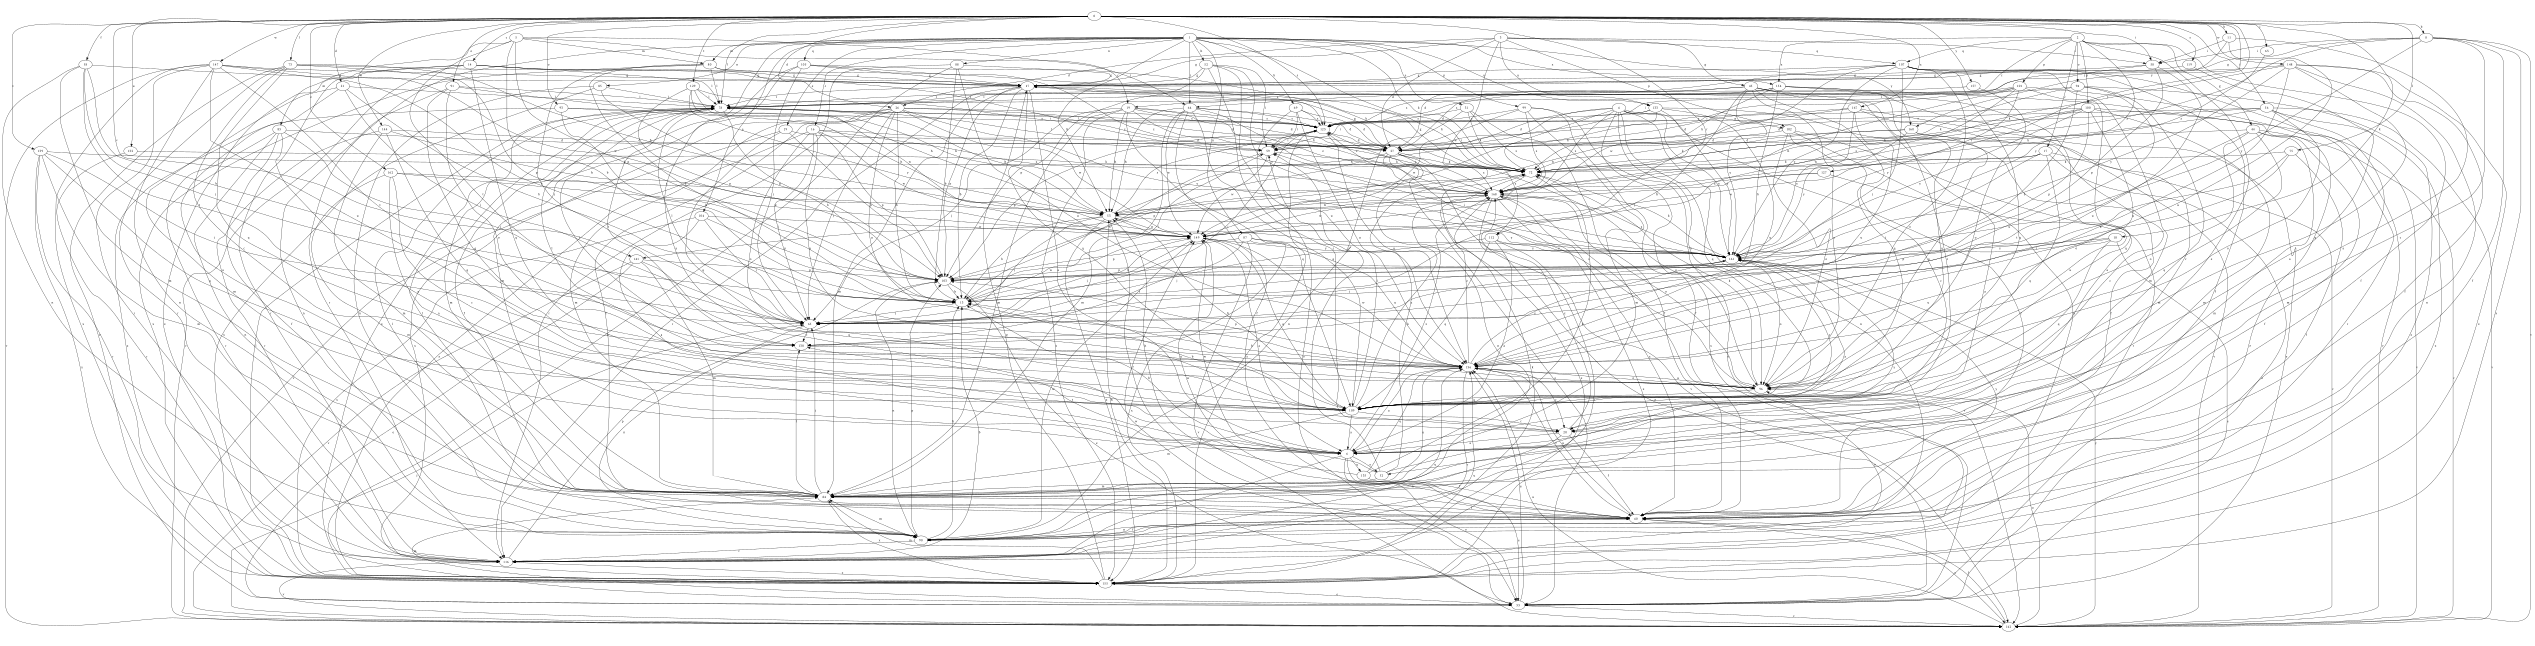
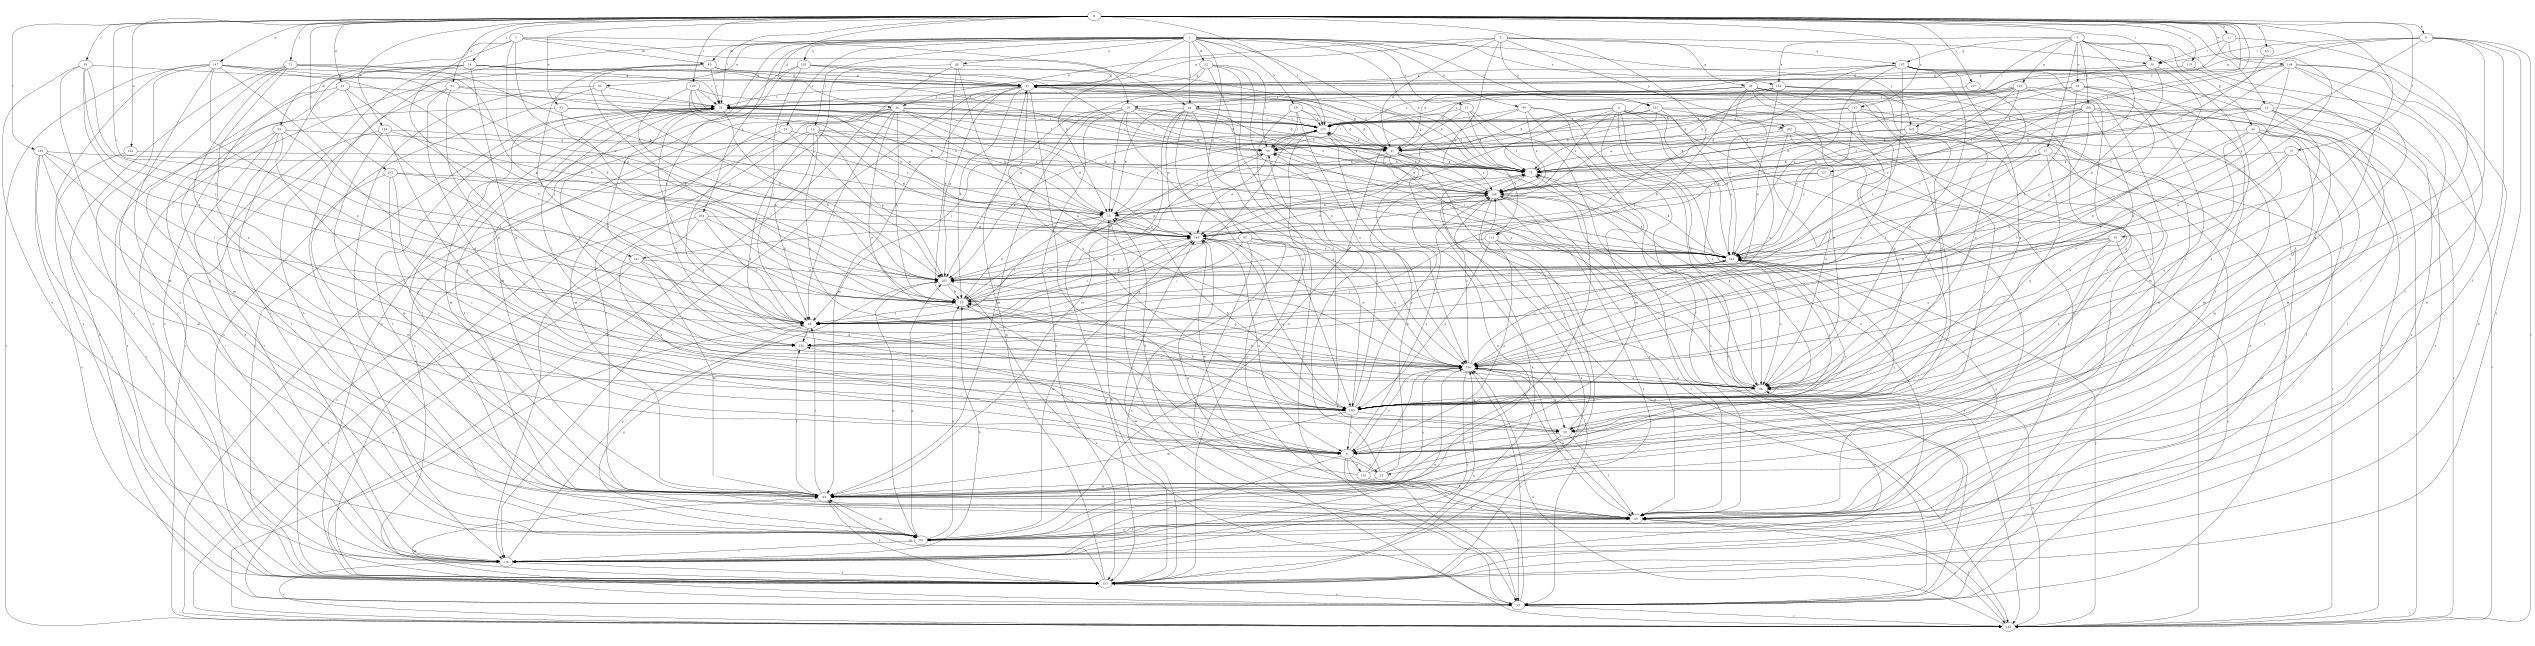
(1558, 158) -> (1615, 119)
